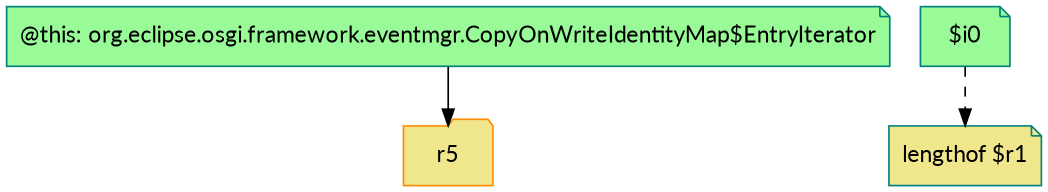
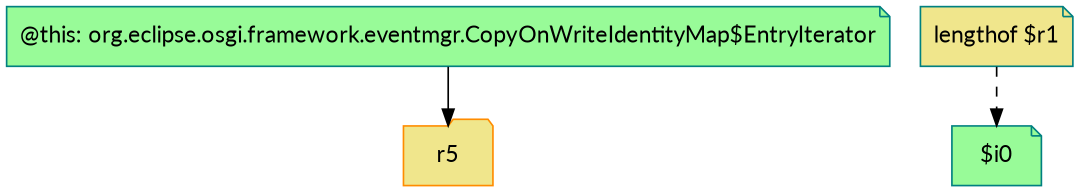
(965, 88) -> (997, 88)
